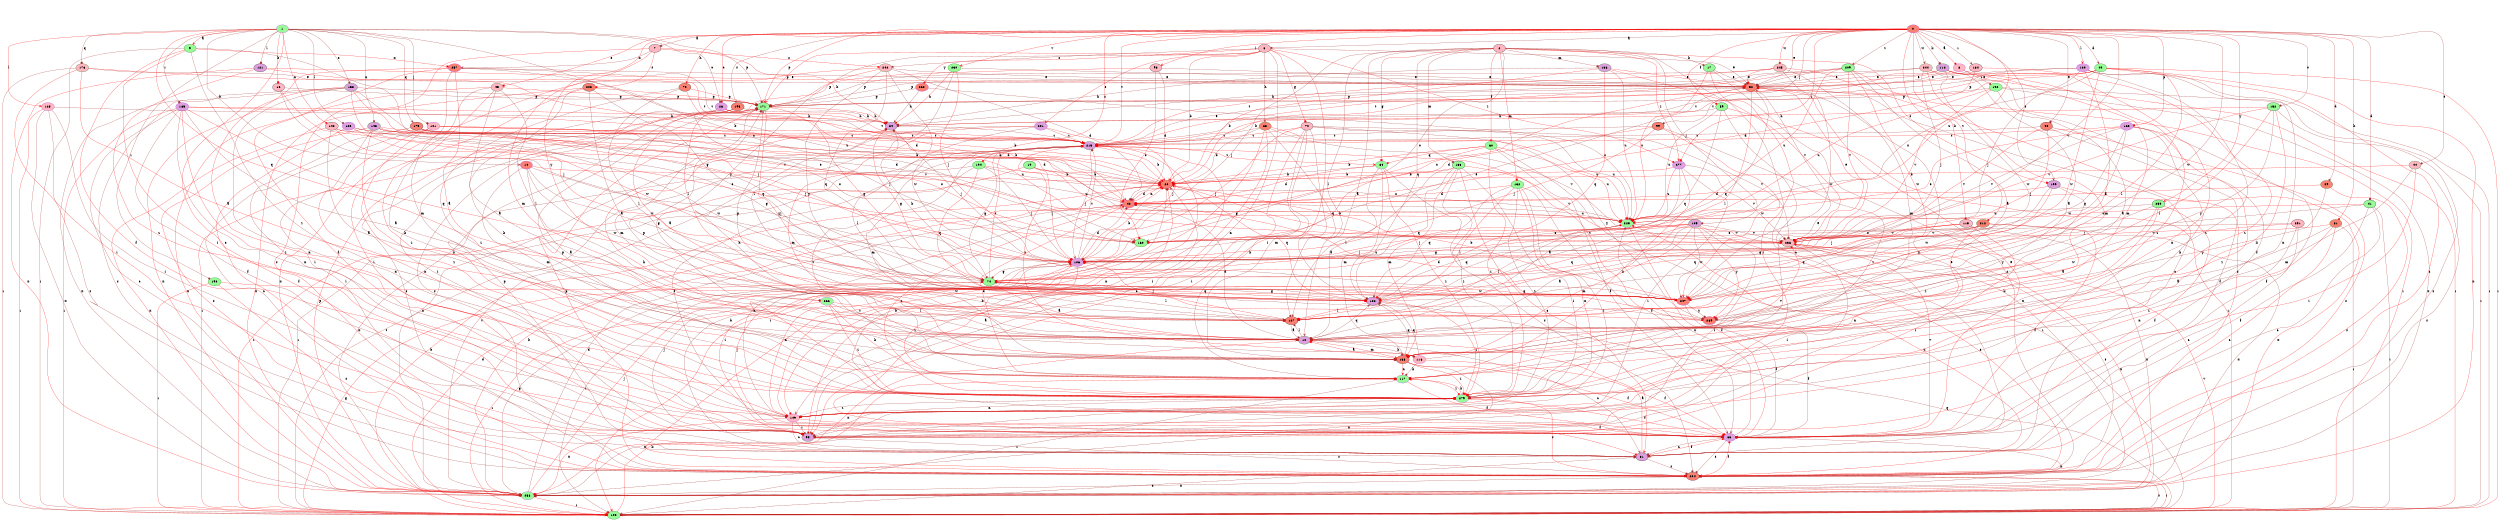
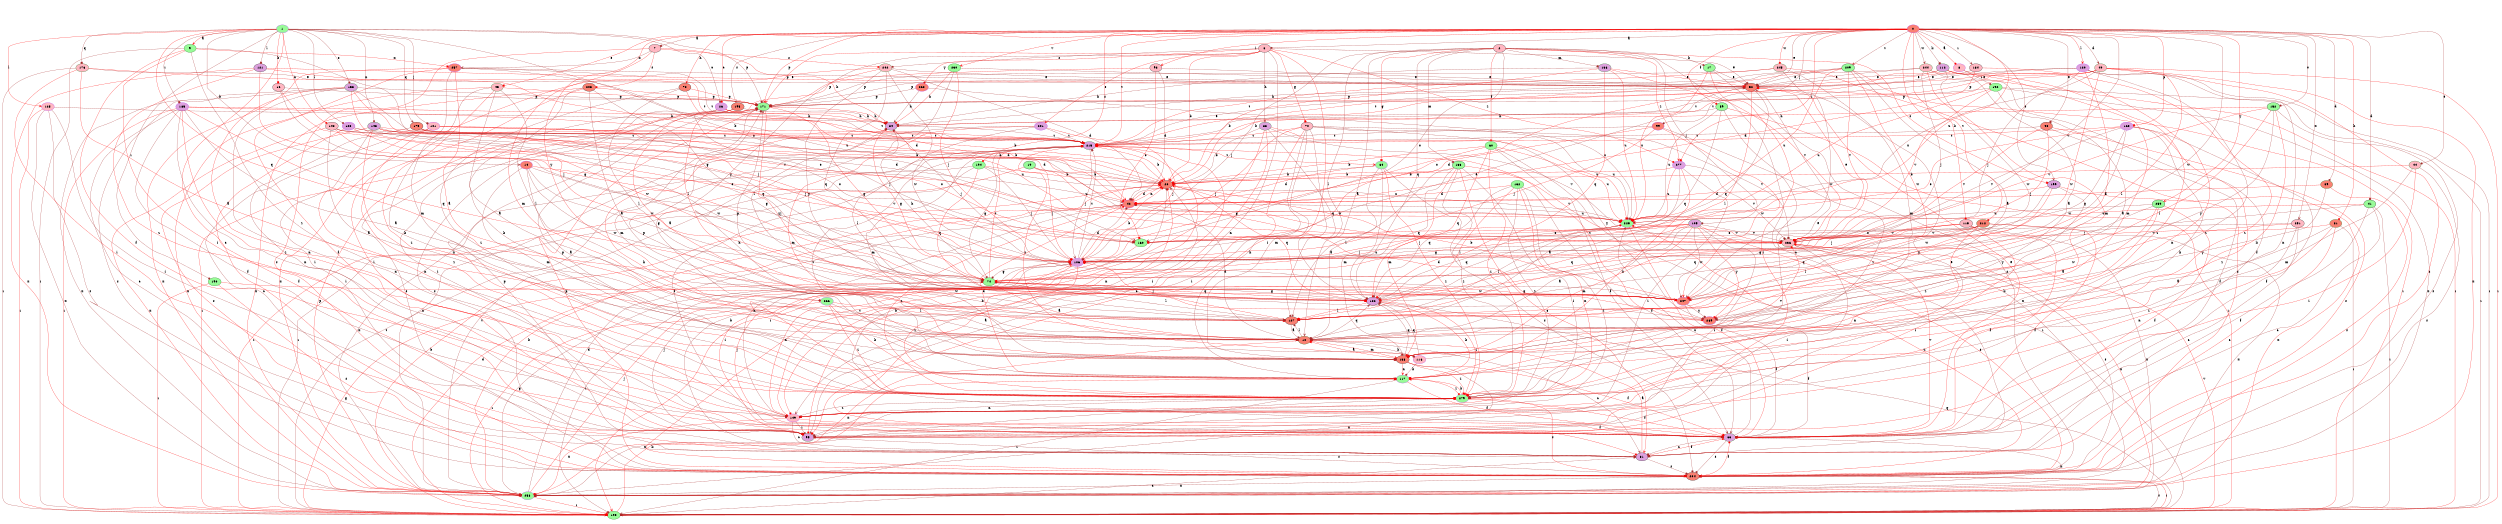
none -> (2264, 36)
(2101, 68) -> (2101, 68)
(1756, 72) -> none
(1508, 112) -> none
(1265, 126) -> (1265, 126)
(1658, 126) -> (1658, 126)
(1204, 138) -> (672, 138)
(1424, 154) -> (1452, 227)
(767, 173) -> (1154, 236)
none -> (598, 179)
none -> (1696, 304)
(2136, 306) -> none
(1304, 340) -> (1304, 340)
none -> (1462, 340)
(1573, 373) -> (1955, 373)
(1729, 437) -> (1729, 437)
